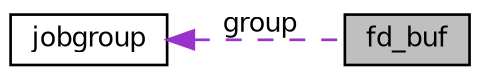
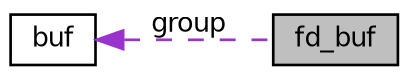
(89, 40) -> (53, 40)
